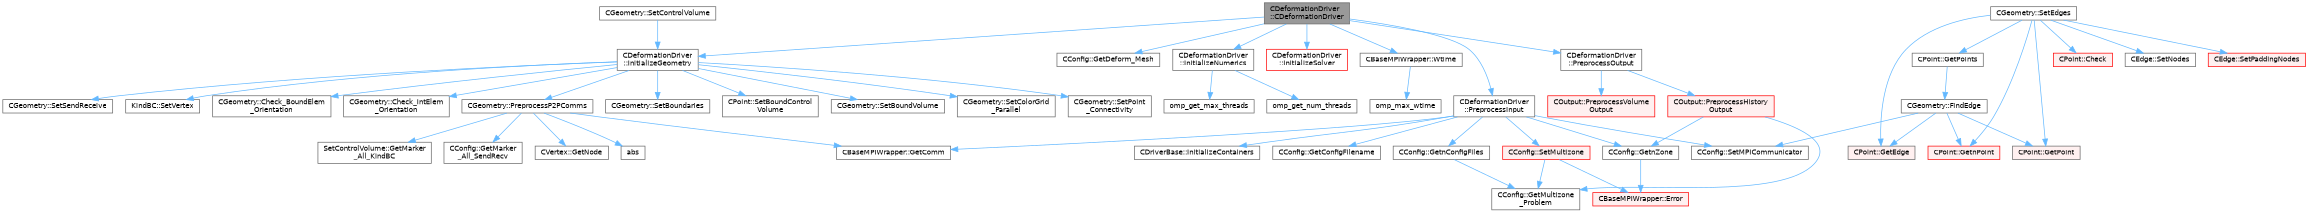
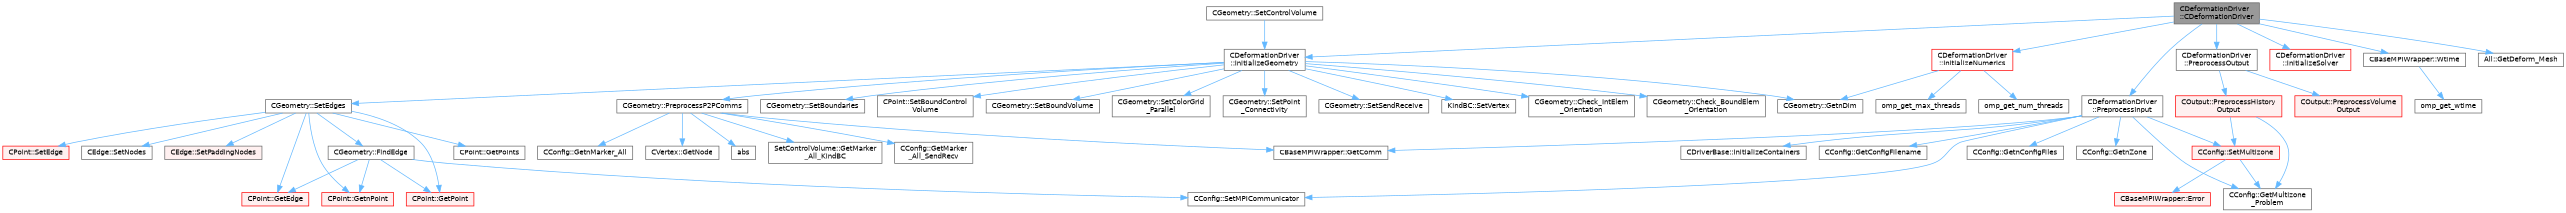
(1108, 60) -> (2521, 60)
(1213, 60) -> (1972, 60)
(2083, 60) -> (36, 153)
(2257, 60) -> (213, 153)
(1946, 79) -> (337, 127)
none -> (791, 83)
(1406, 106) -> (2448, 106)
none -> (1820, 106)
(1681, 130) -> (2232, 128)
none -> (585, 153)
(1882, 153) -> (275, 199)
(2046, 153) -> (440, 199)
(1641, 172) -> none
(1481, 173) -> (2178, 158)
